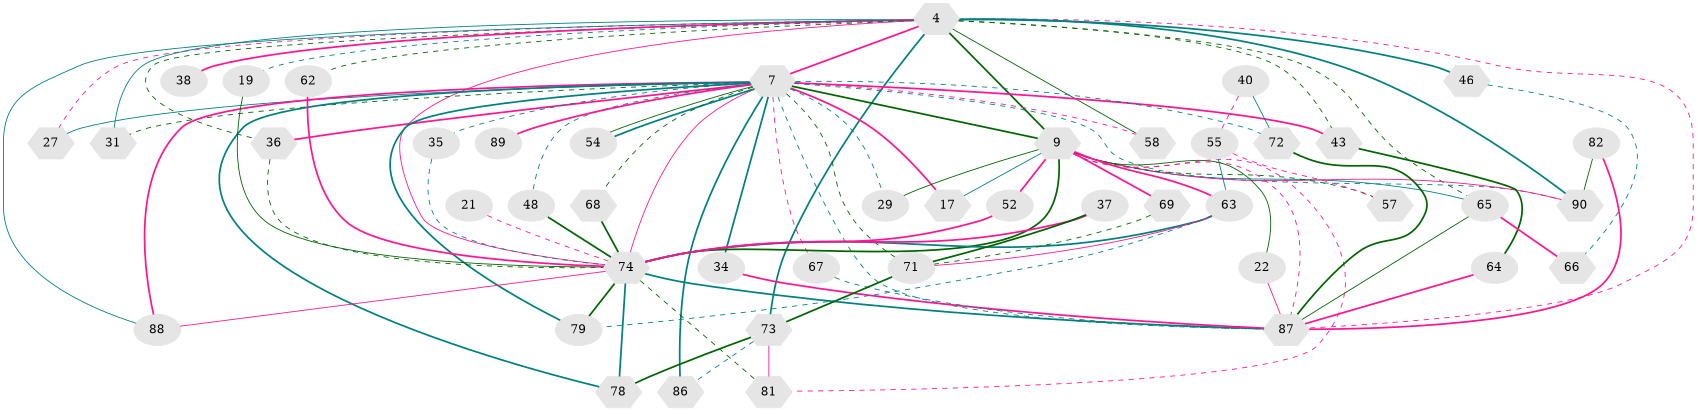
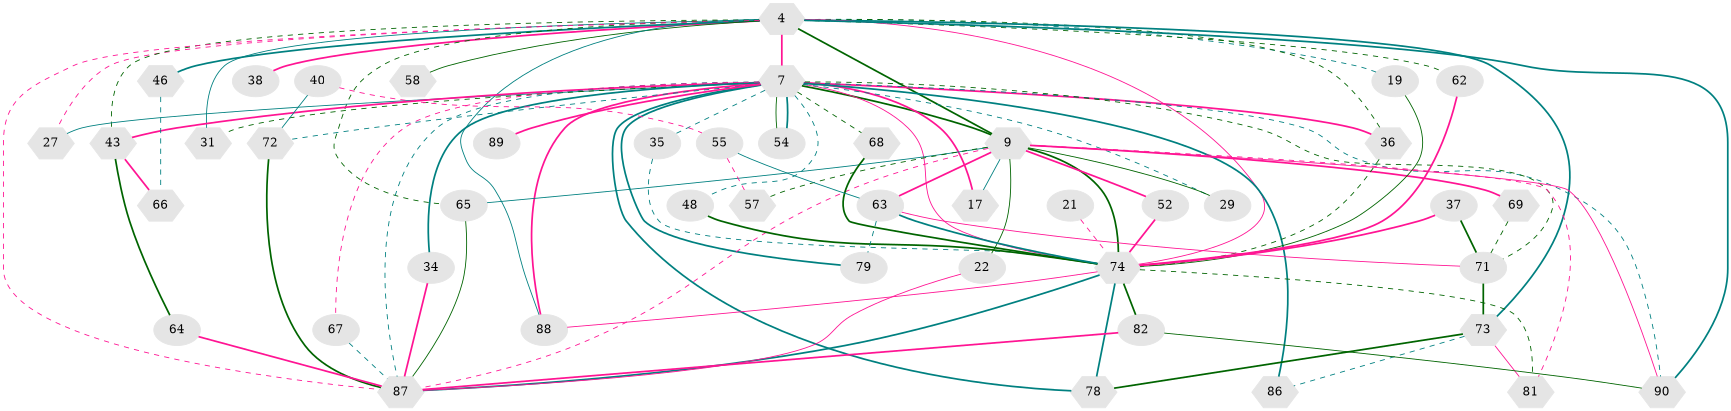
(967, 99) -> none
(1529, 237) -> (137, 175)
(602, 300) -> (1130, 299)
